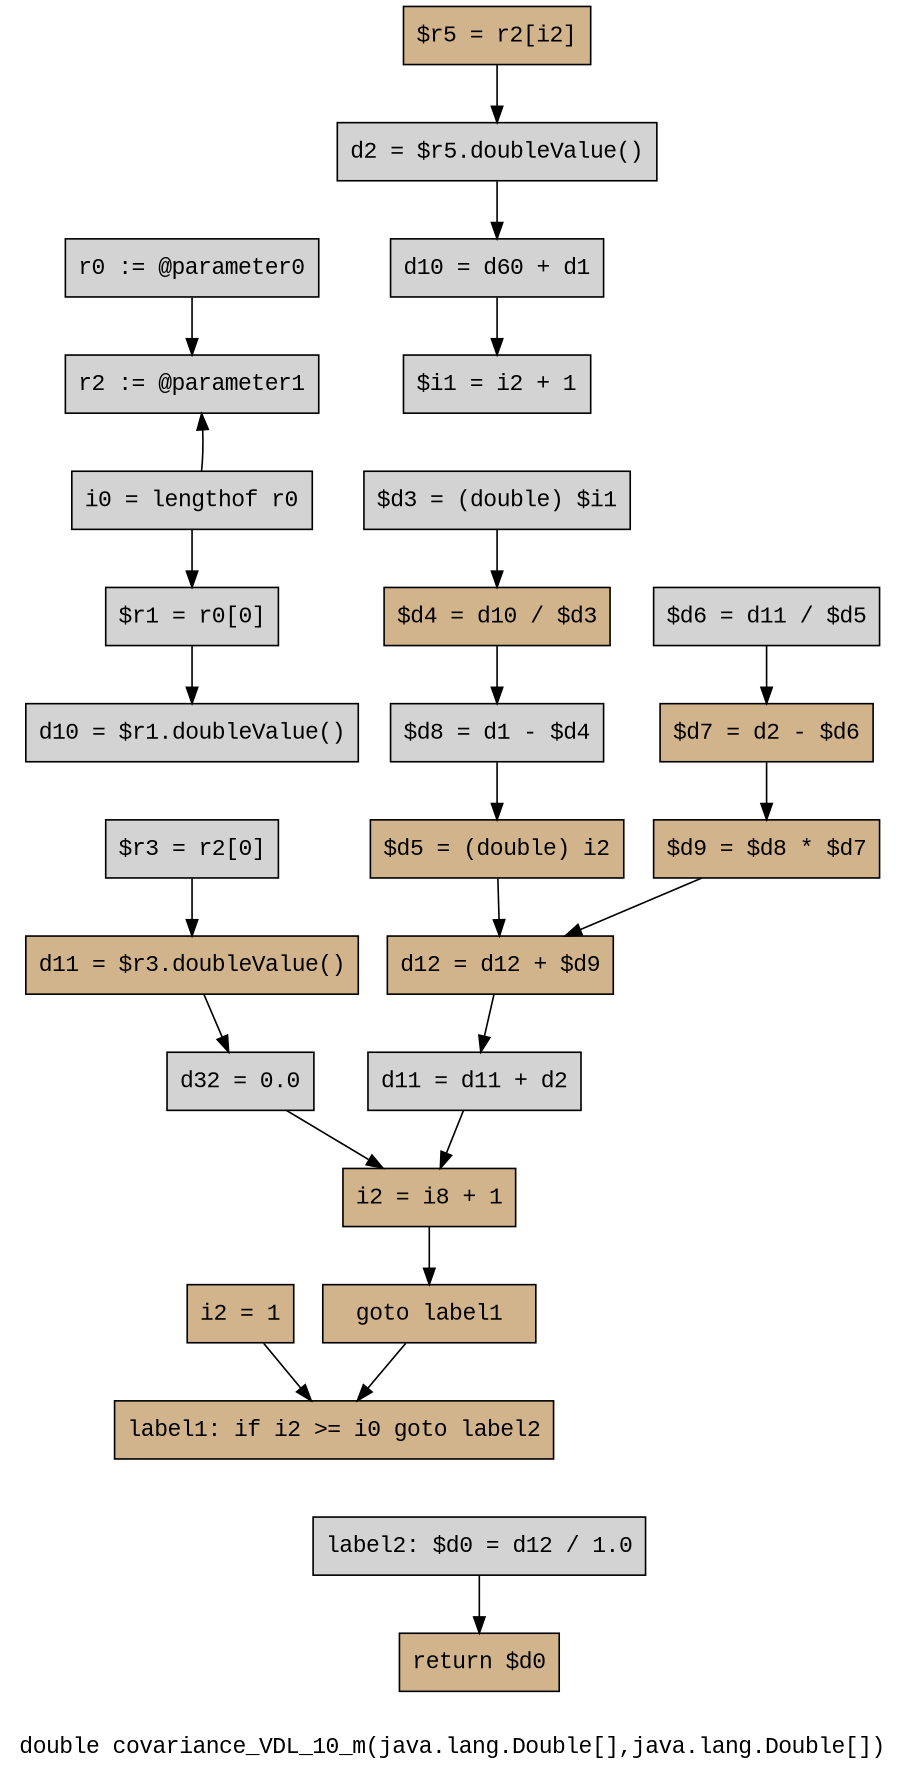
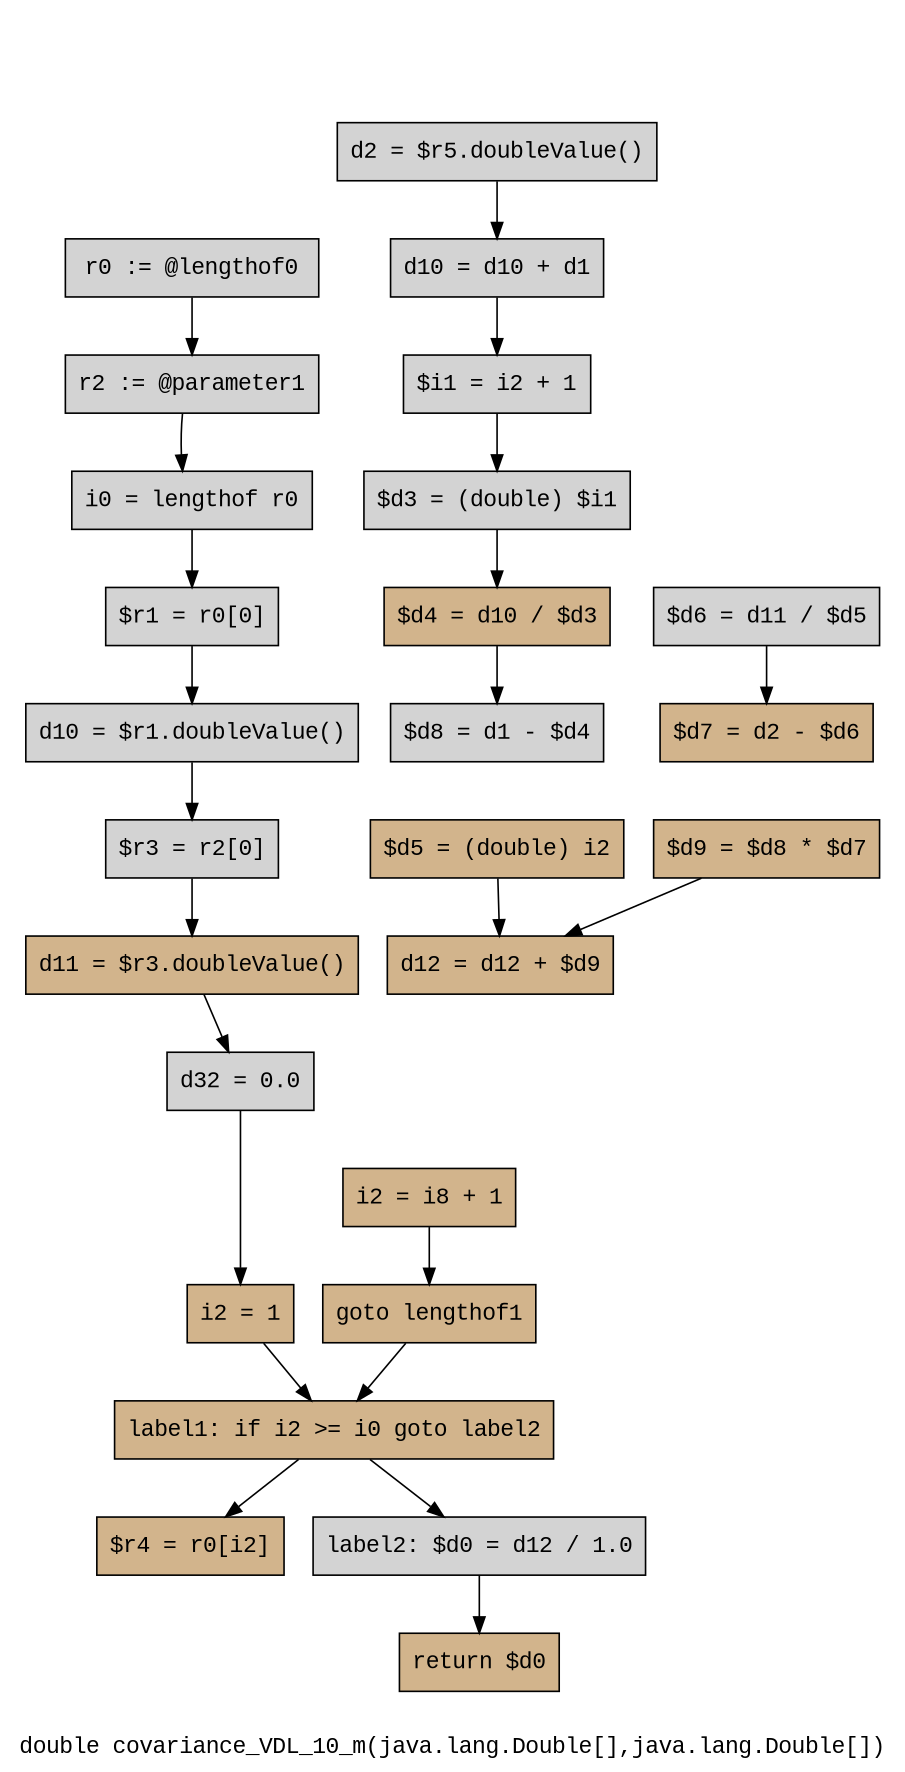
(497, 36) -> none
(192, 268) -> (192, 268)
(497, 268) -> (497, 268)
none -> (497, 434)
(203, 450) -> (181, 434)
none -> (192, 783)
(497, 783) -> none
(767, 783) -> none
(474, 1081) -> none
(328, 1135) -> (240, 1189)
(429, 1314) -> (429, 1314)
none -> (400, 1483)
none -> (190, 1546)
